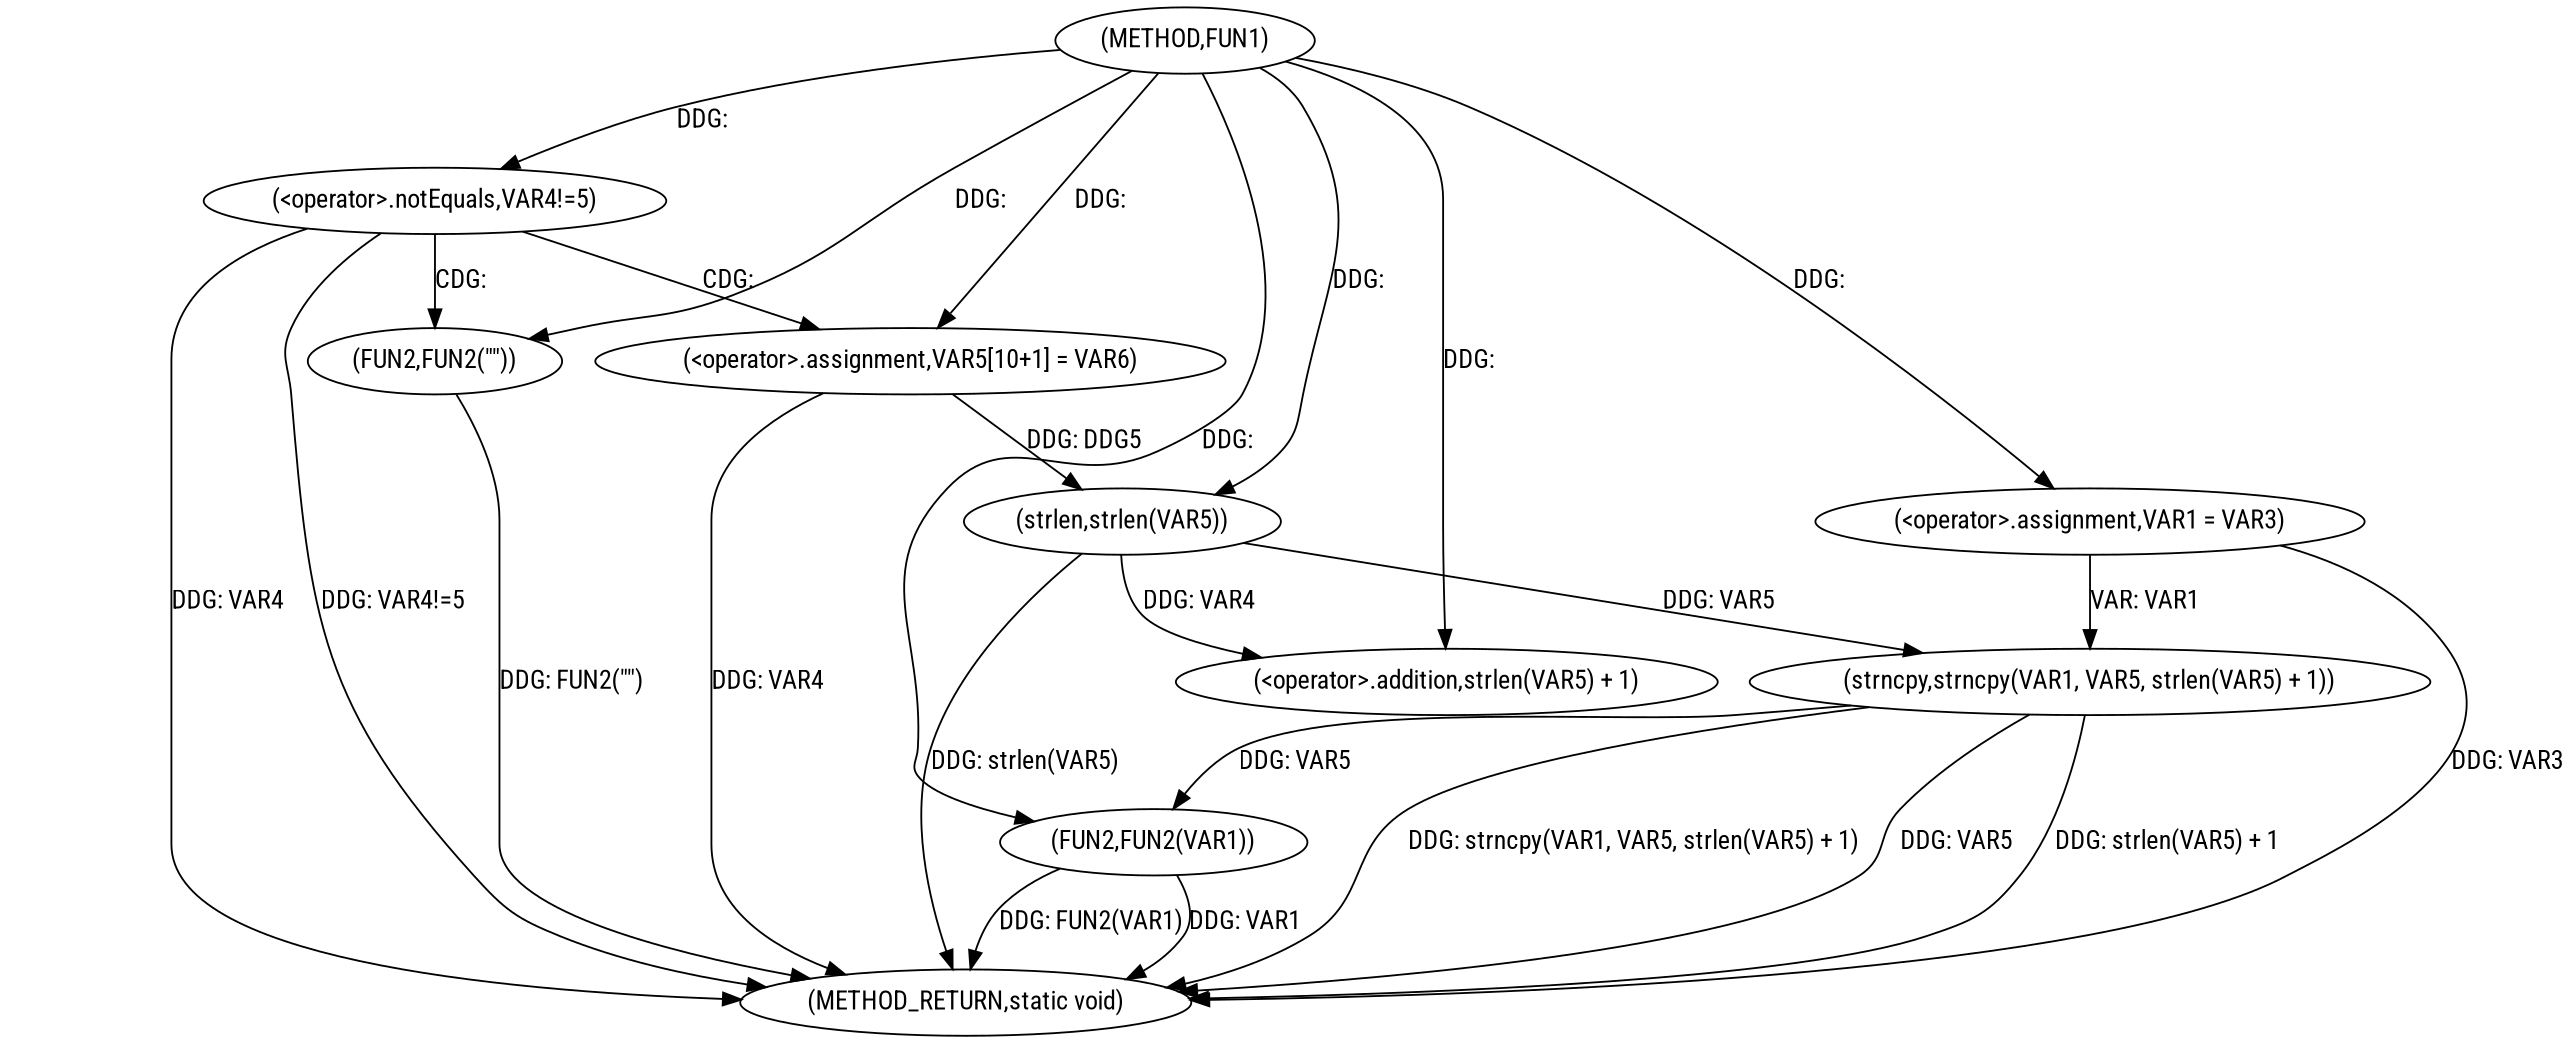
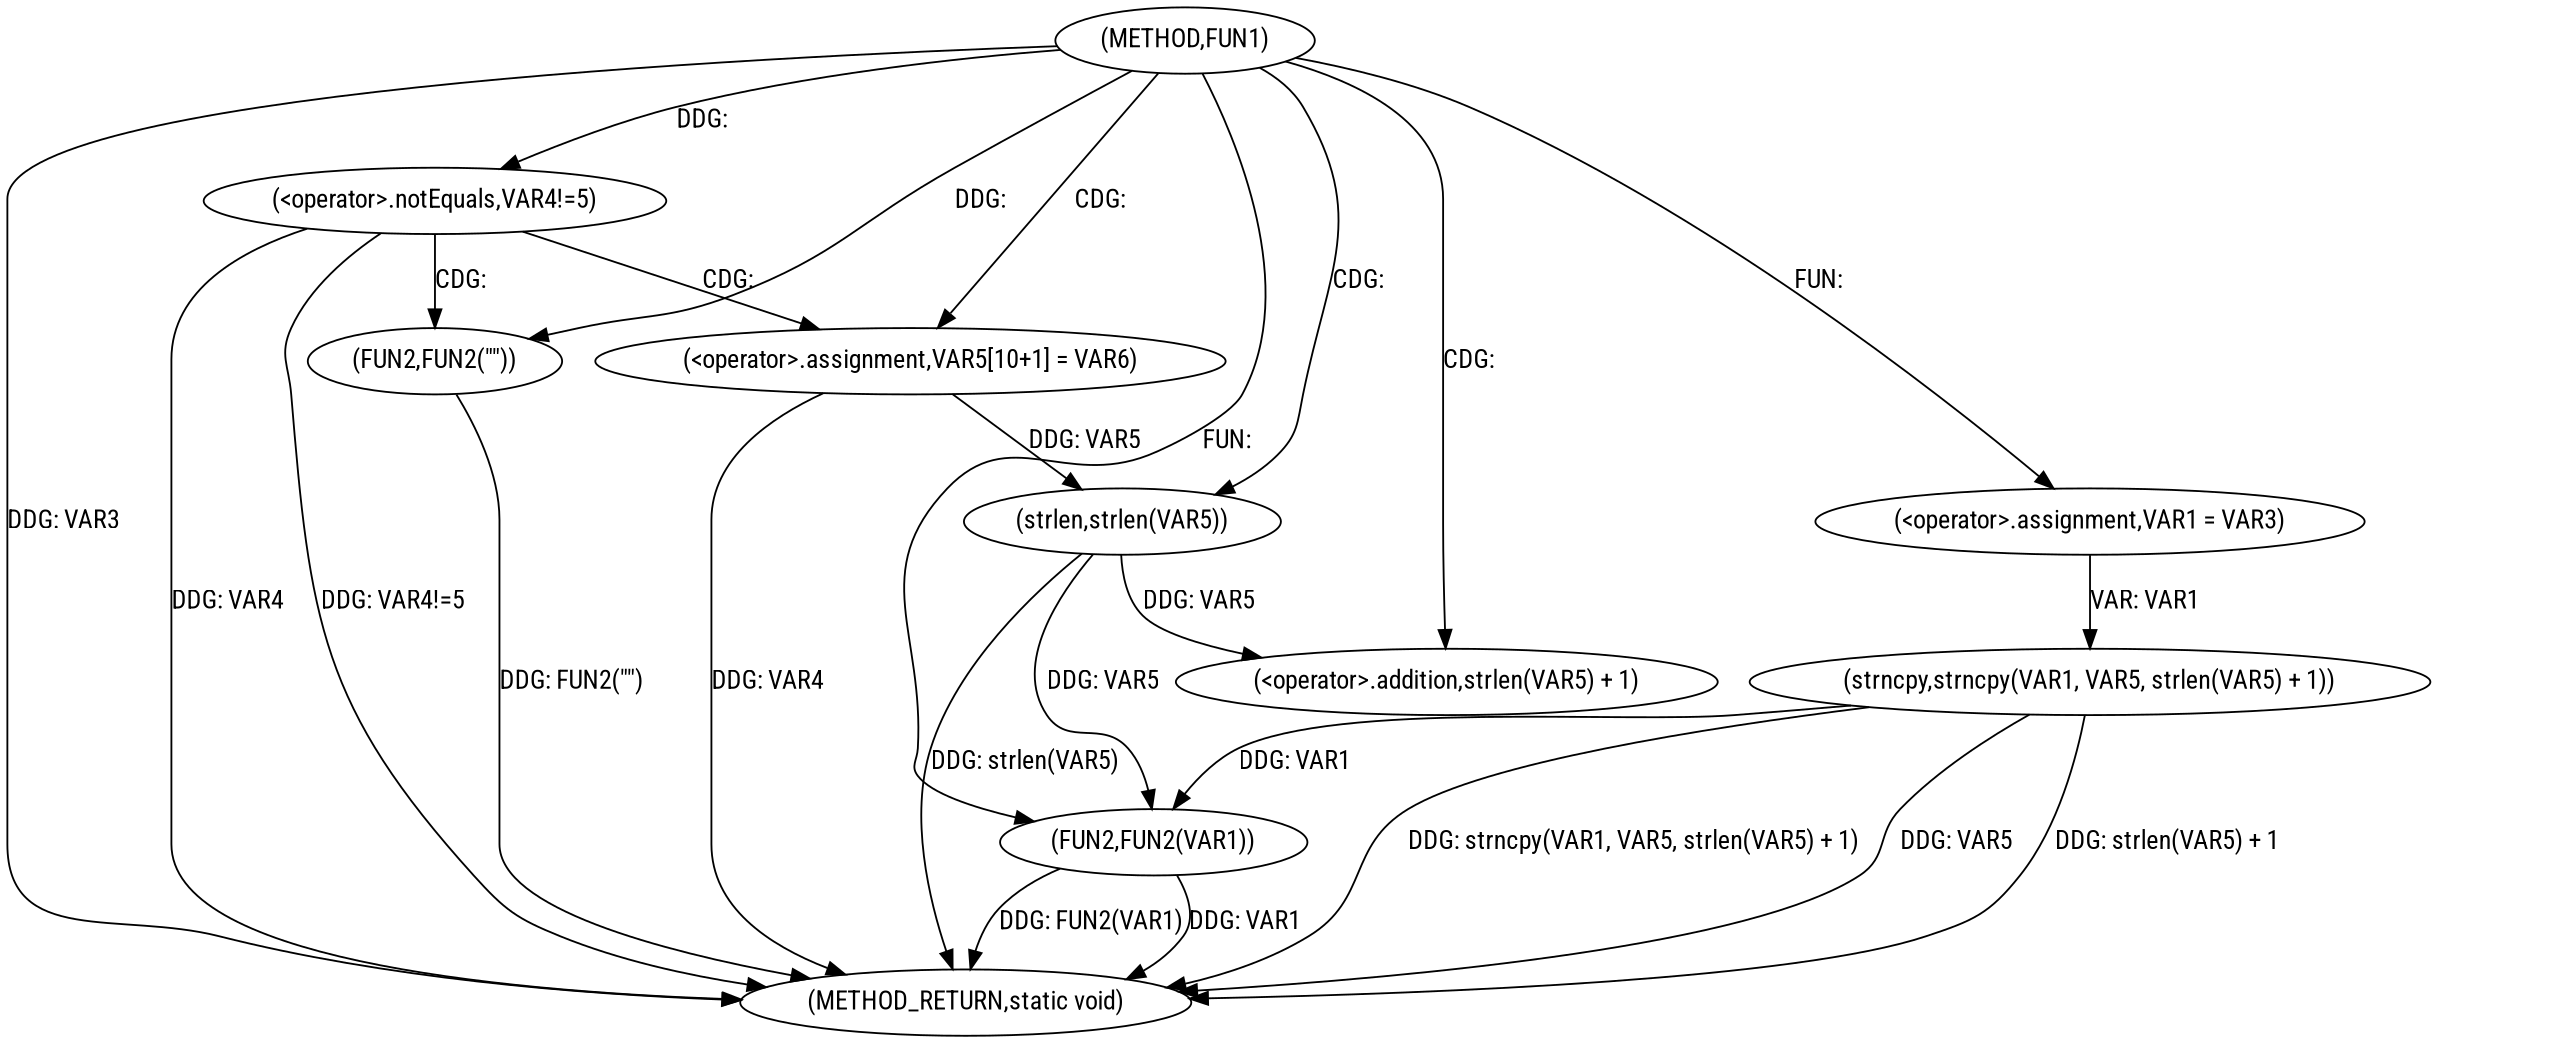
(1103, 201) -> (1103, 201)
(1361, 281) -> (1361, 281)
(1822, 281) -> (1822, 281)
(1472, 361) -> (1472, 361)
(1085, 441) -> (1085, 441)
(1230, 441) -> (1230, 441)
(1574, 597) -> (1038, 697)
(1199, 602) -> (1199, 602)
(1295, 762) -> (1295, 762)
(2011, 947) -> (7, 366)
